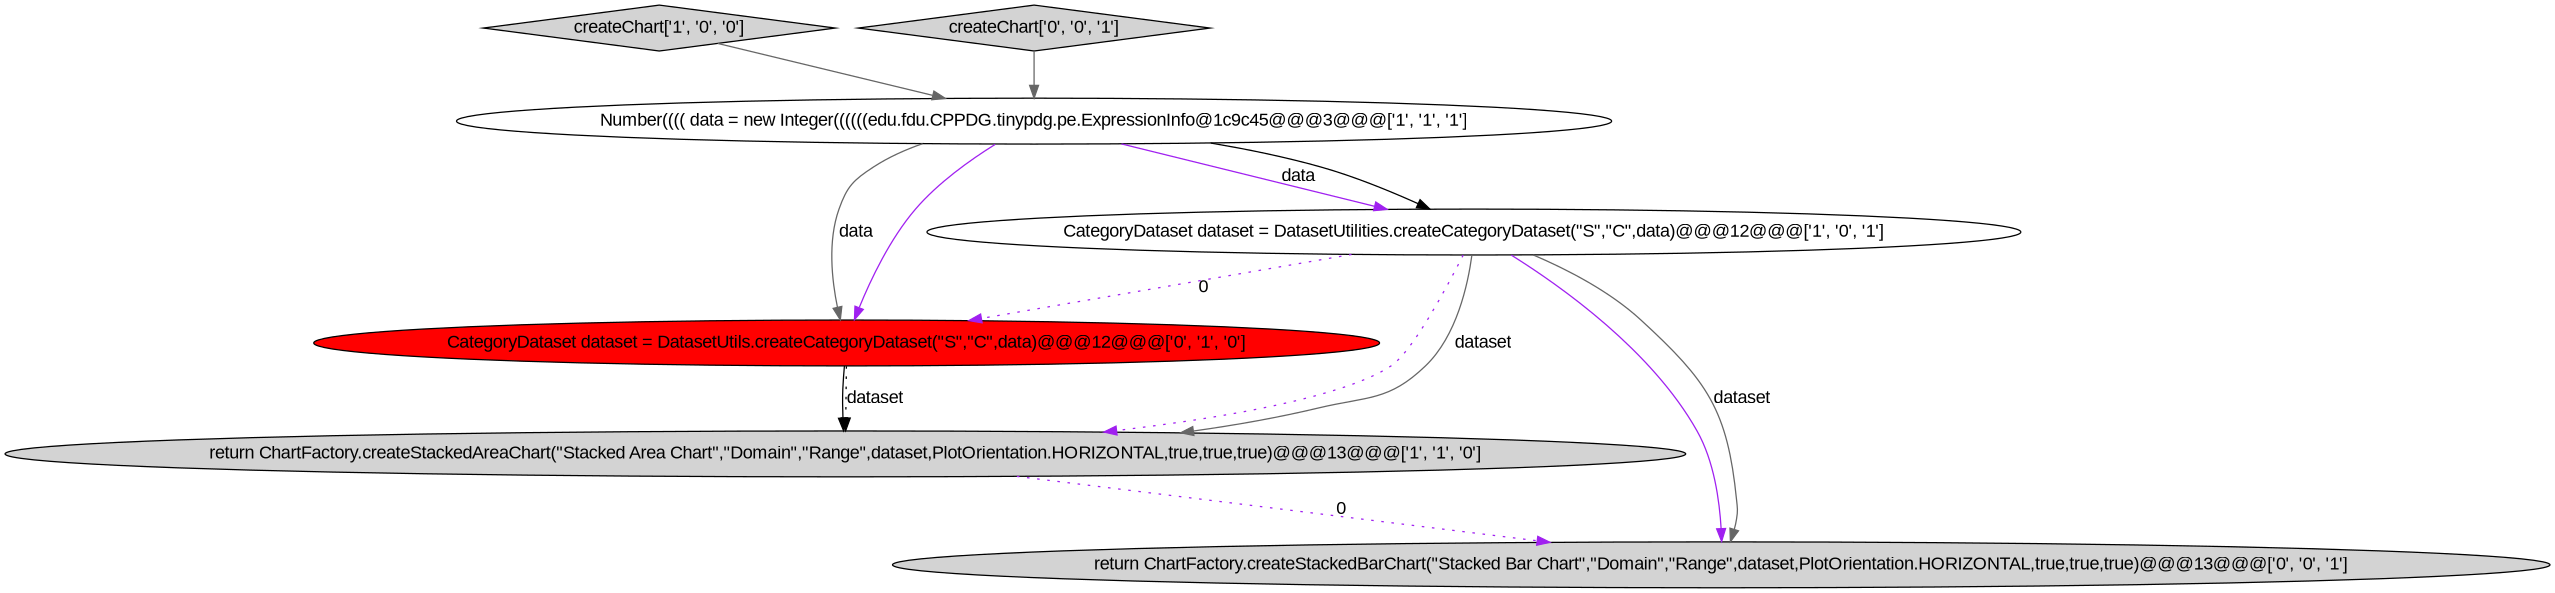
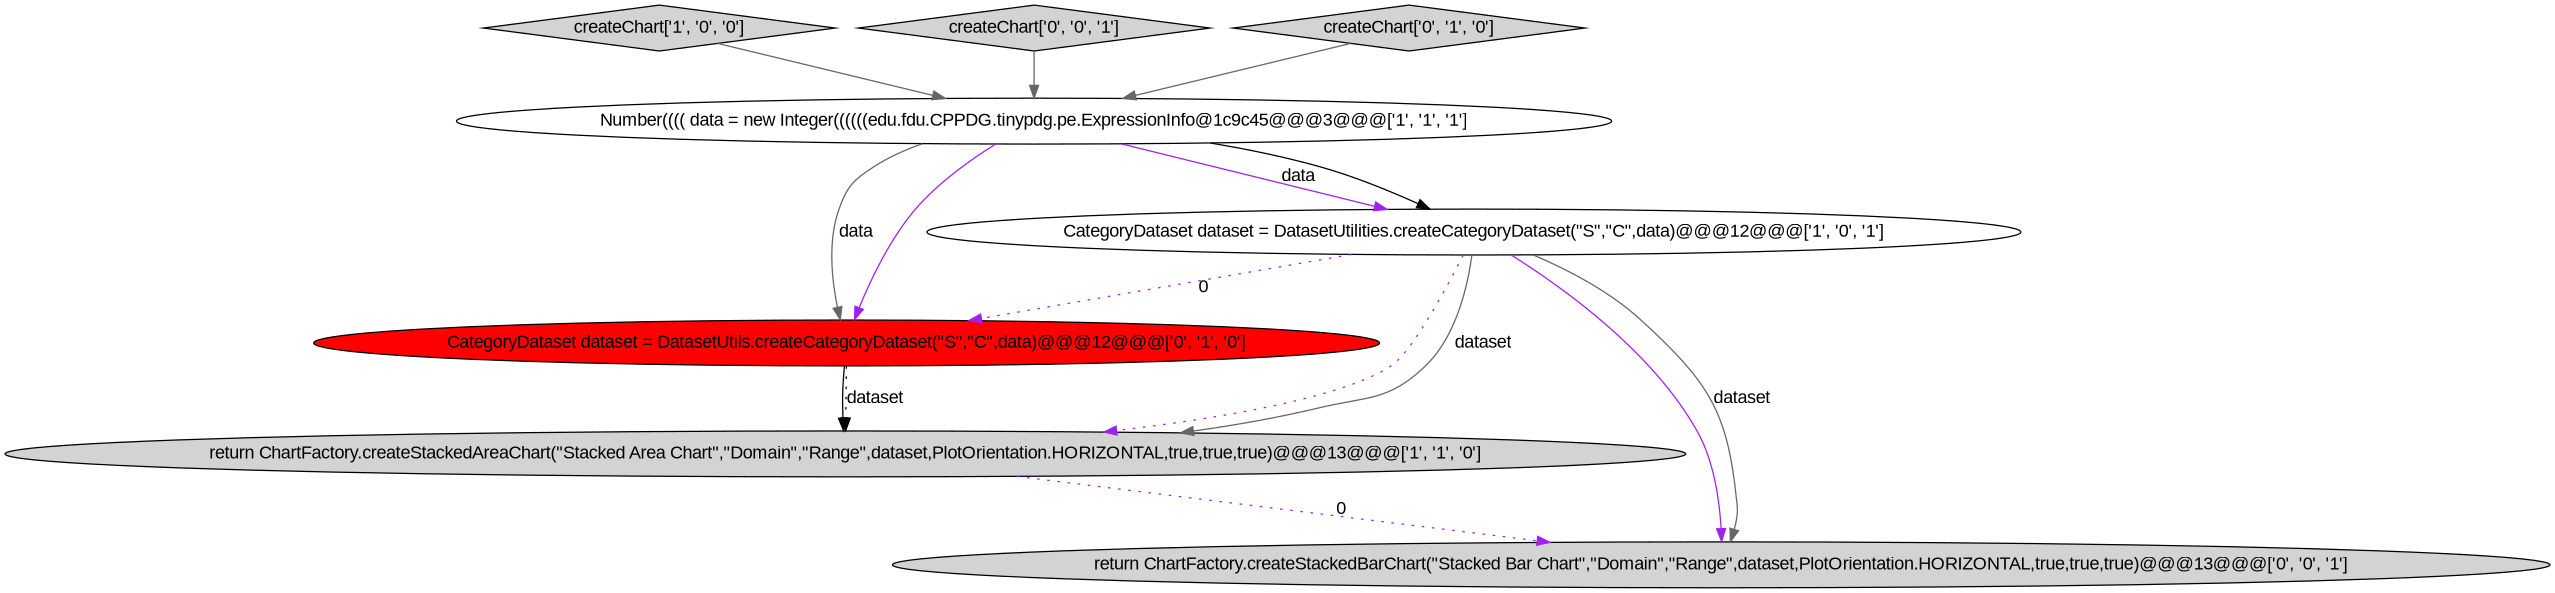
none -> (1409, 28)
